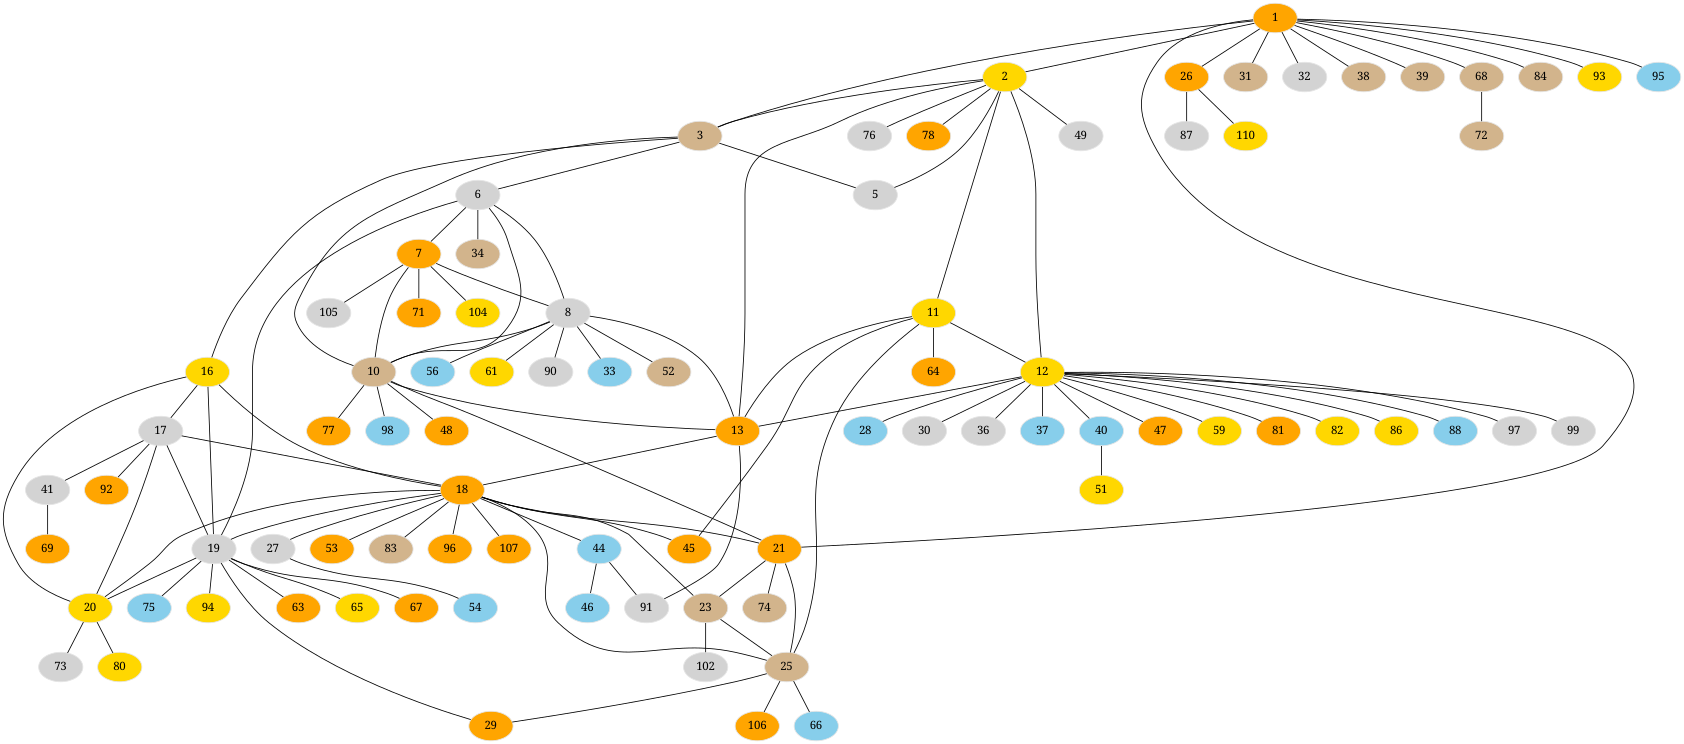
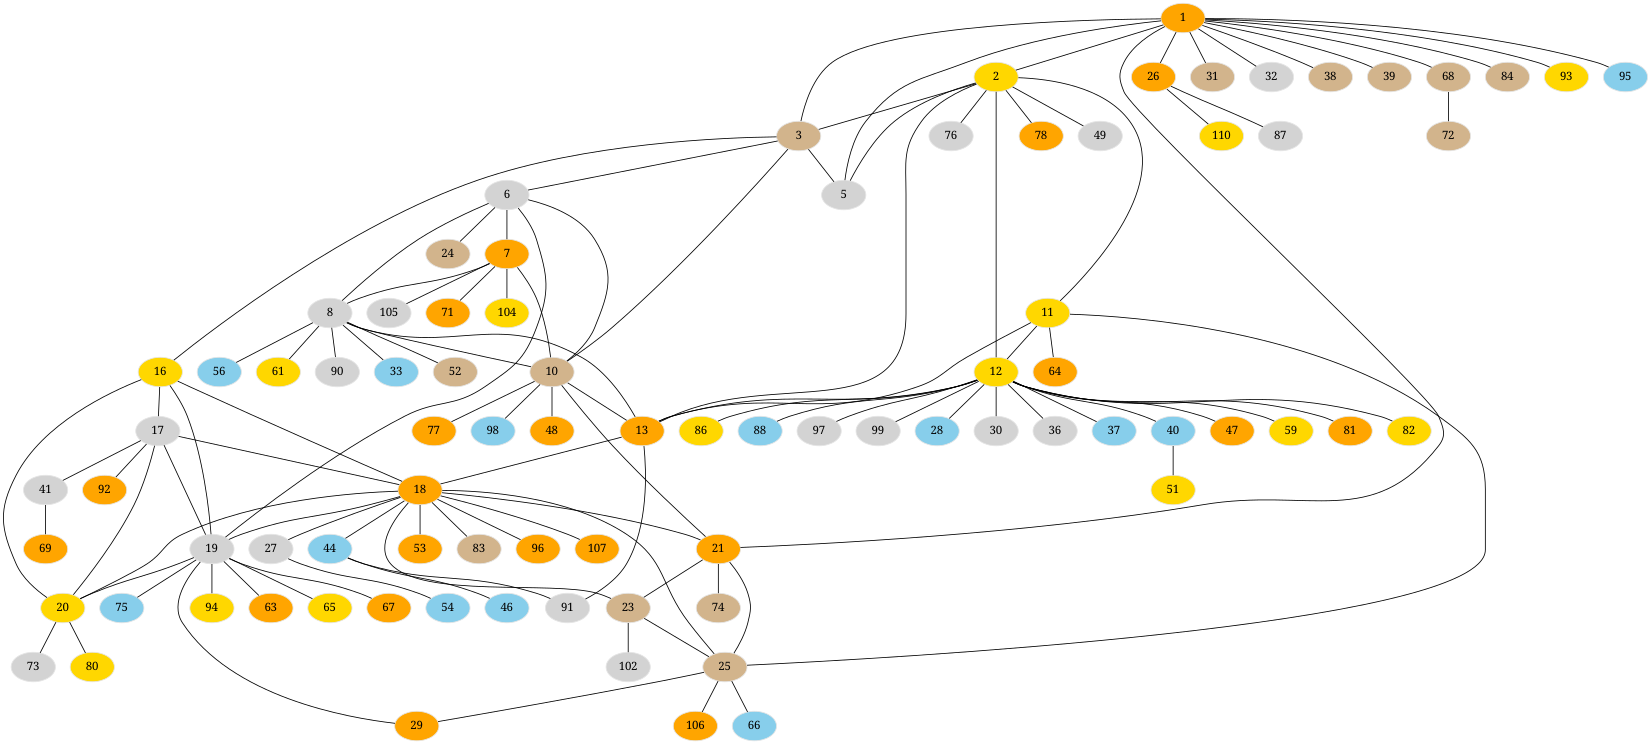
none -> (975, 59)
(478, 254) -> (448, 254)
(689, 549) -> none
